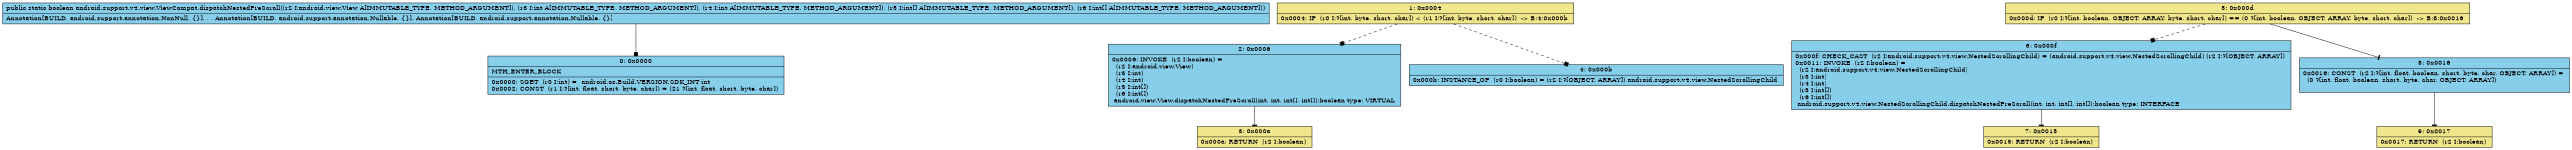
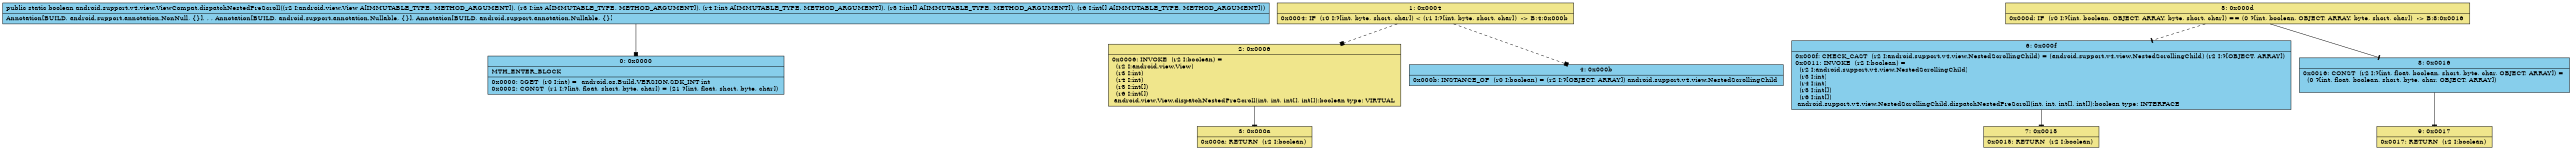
(2180, 32) -> (2179, 32)
(1255, 75) -> (1255, 75)
